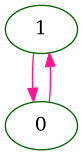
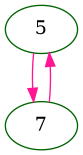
(41, 29) -> (41, 29)
(41, 126) -> (41, 126)
